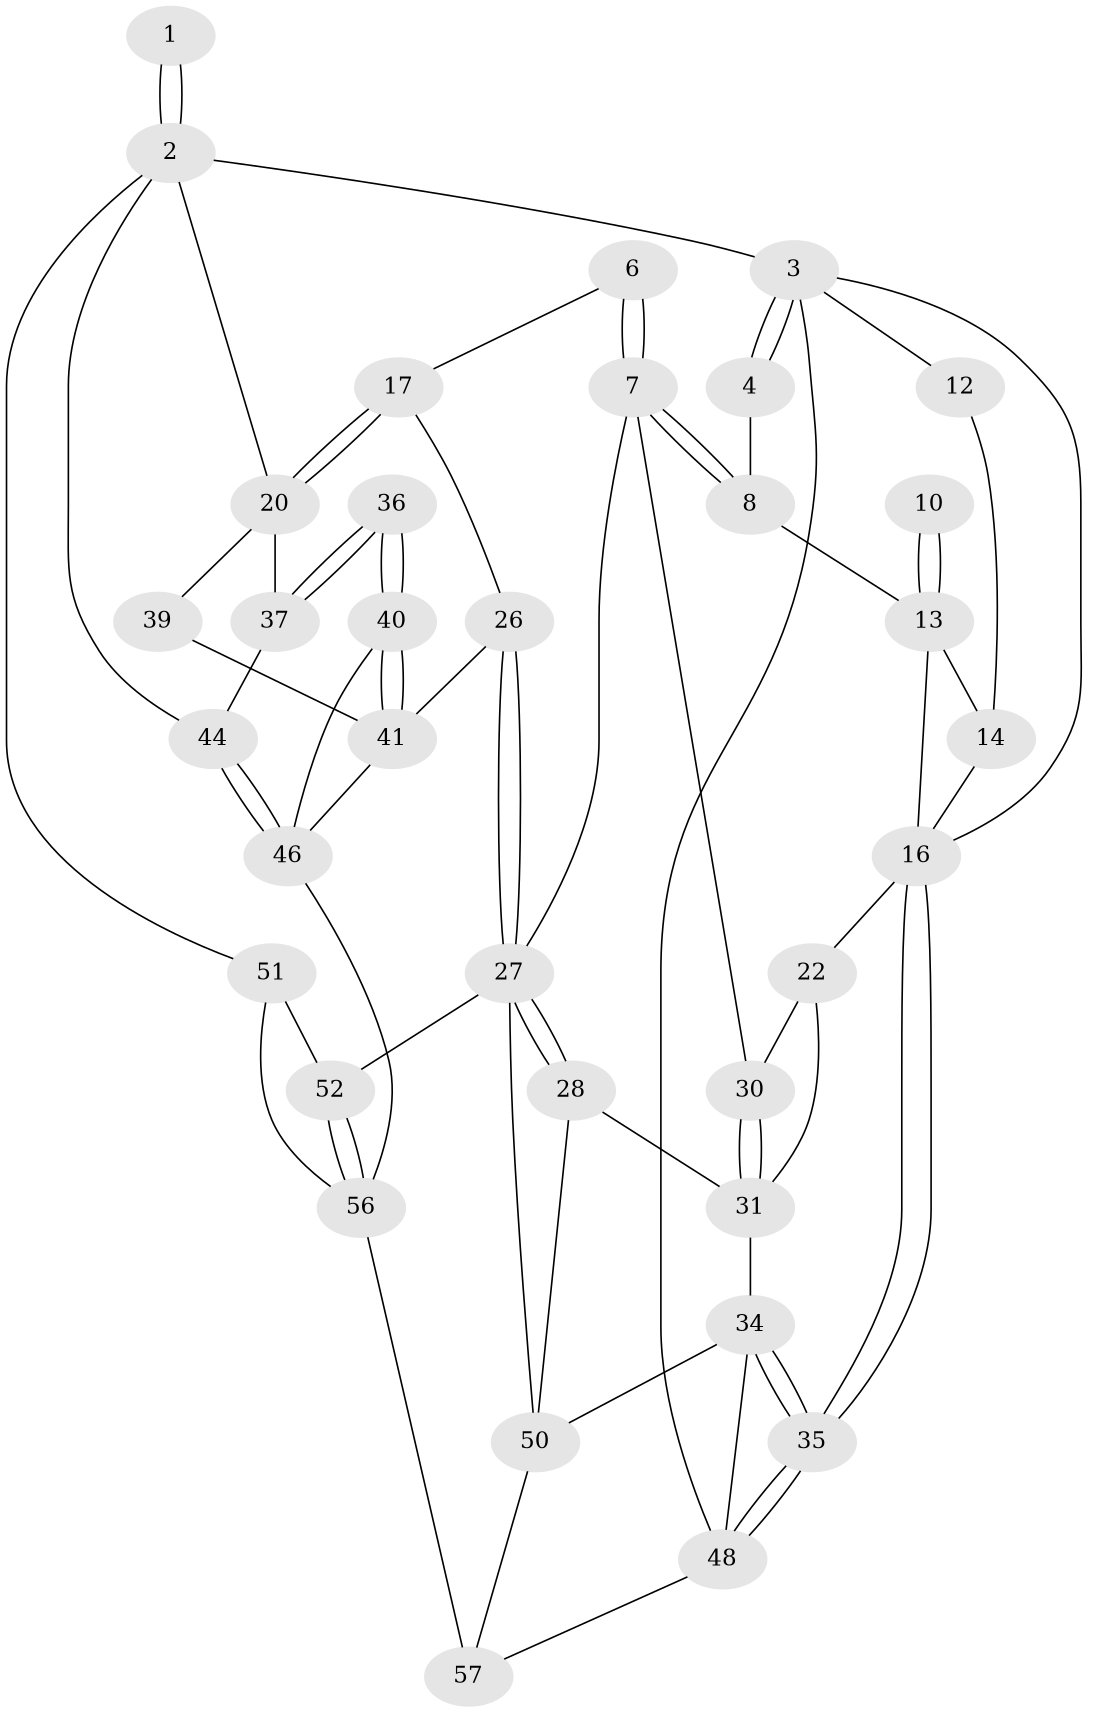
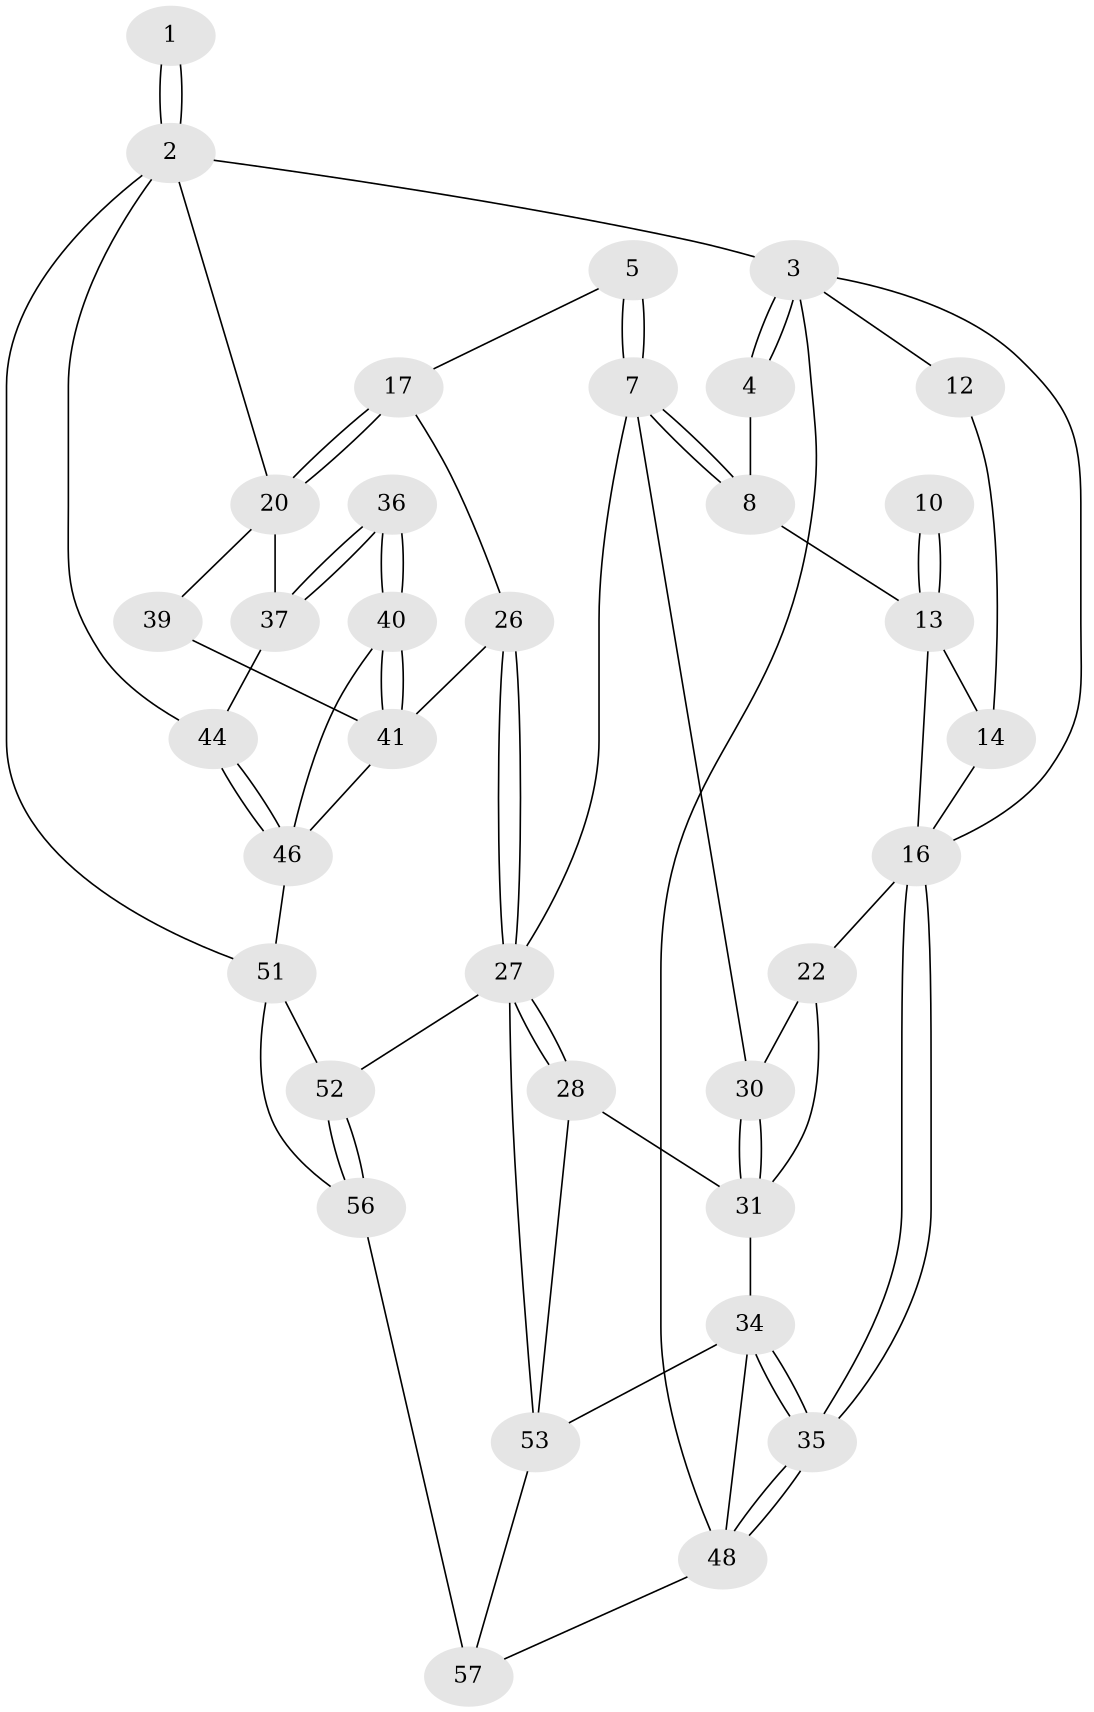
(633, 270) -> (633, 270)
(378, 1025) -> (280, 915)
(536, 1442) -> (536, 1442)
